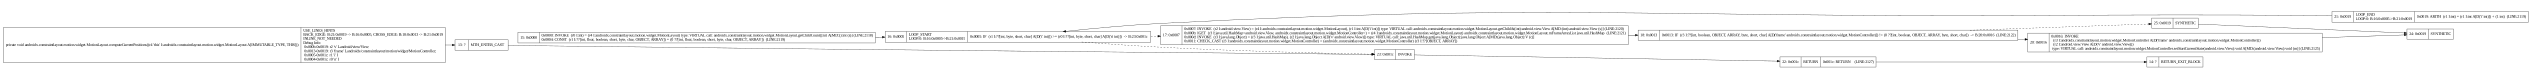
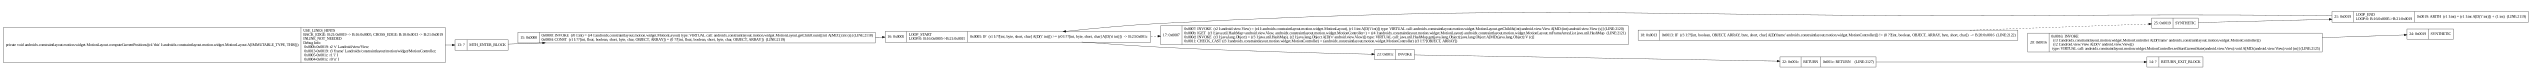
(2301, 29) -> (2264, 21)
(1632, 35) -> none
(2021, 39) -> none
(487, 45) -> (488, 45)
(940, 50) -> (525, 44)
(1227, 50) -> (1227, 50)
